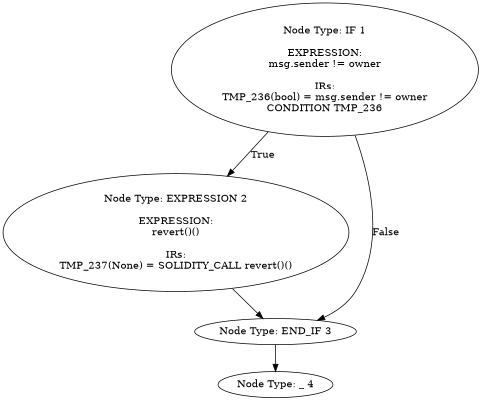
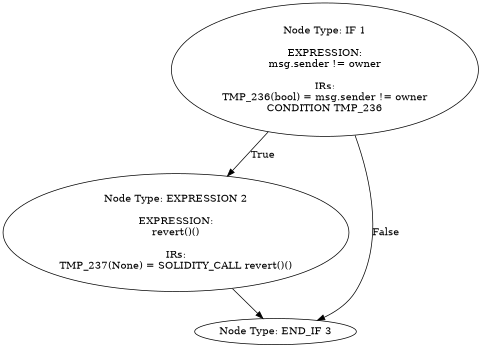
(276, 385) -> none
